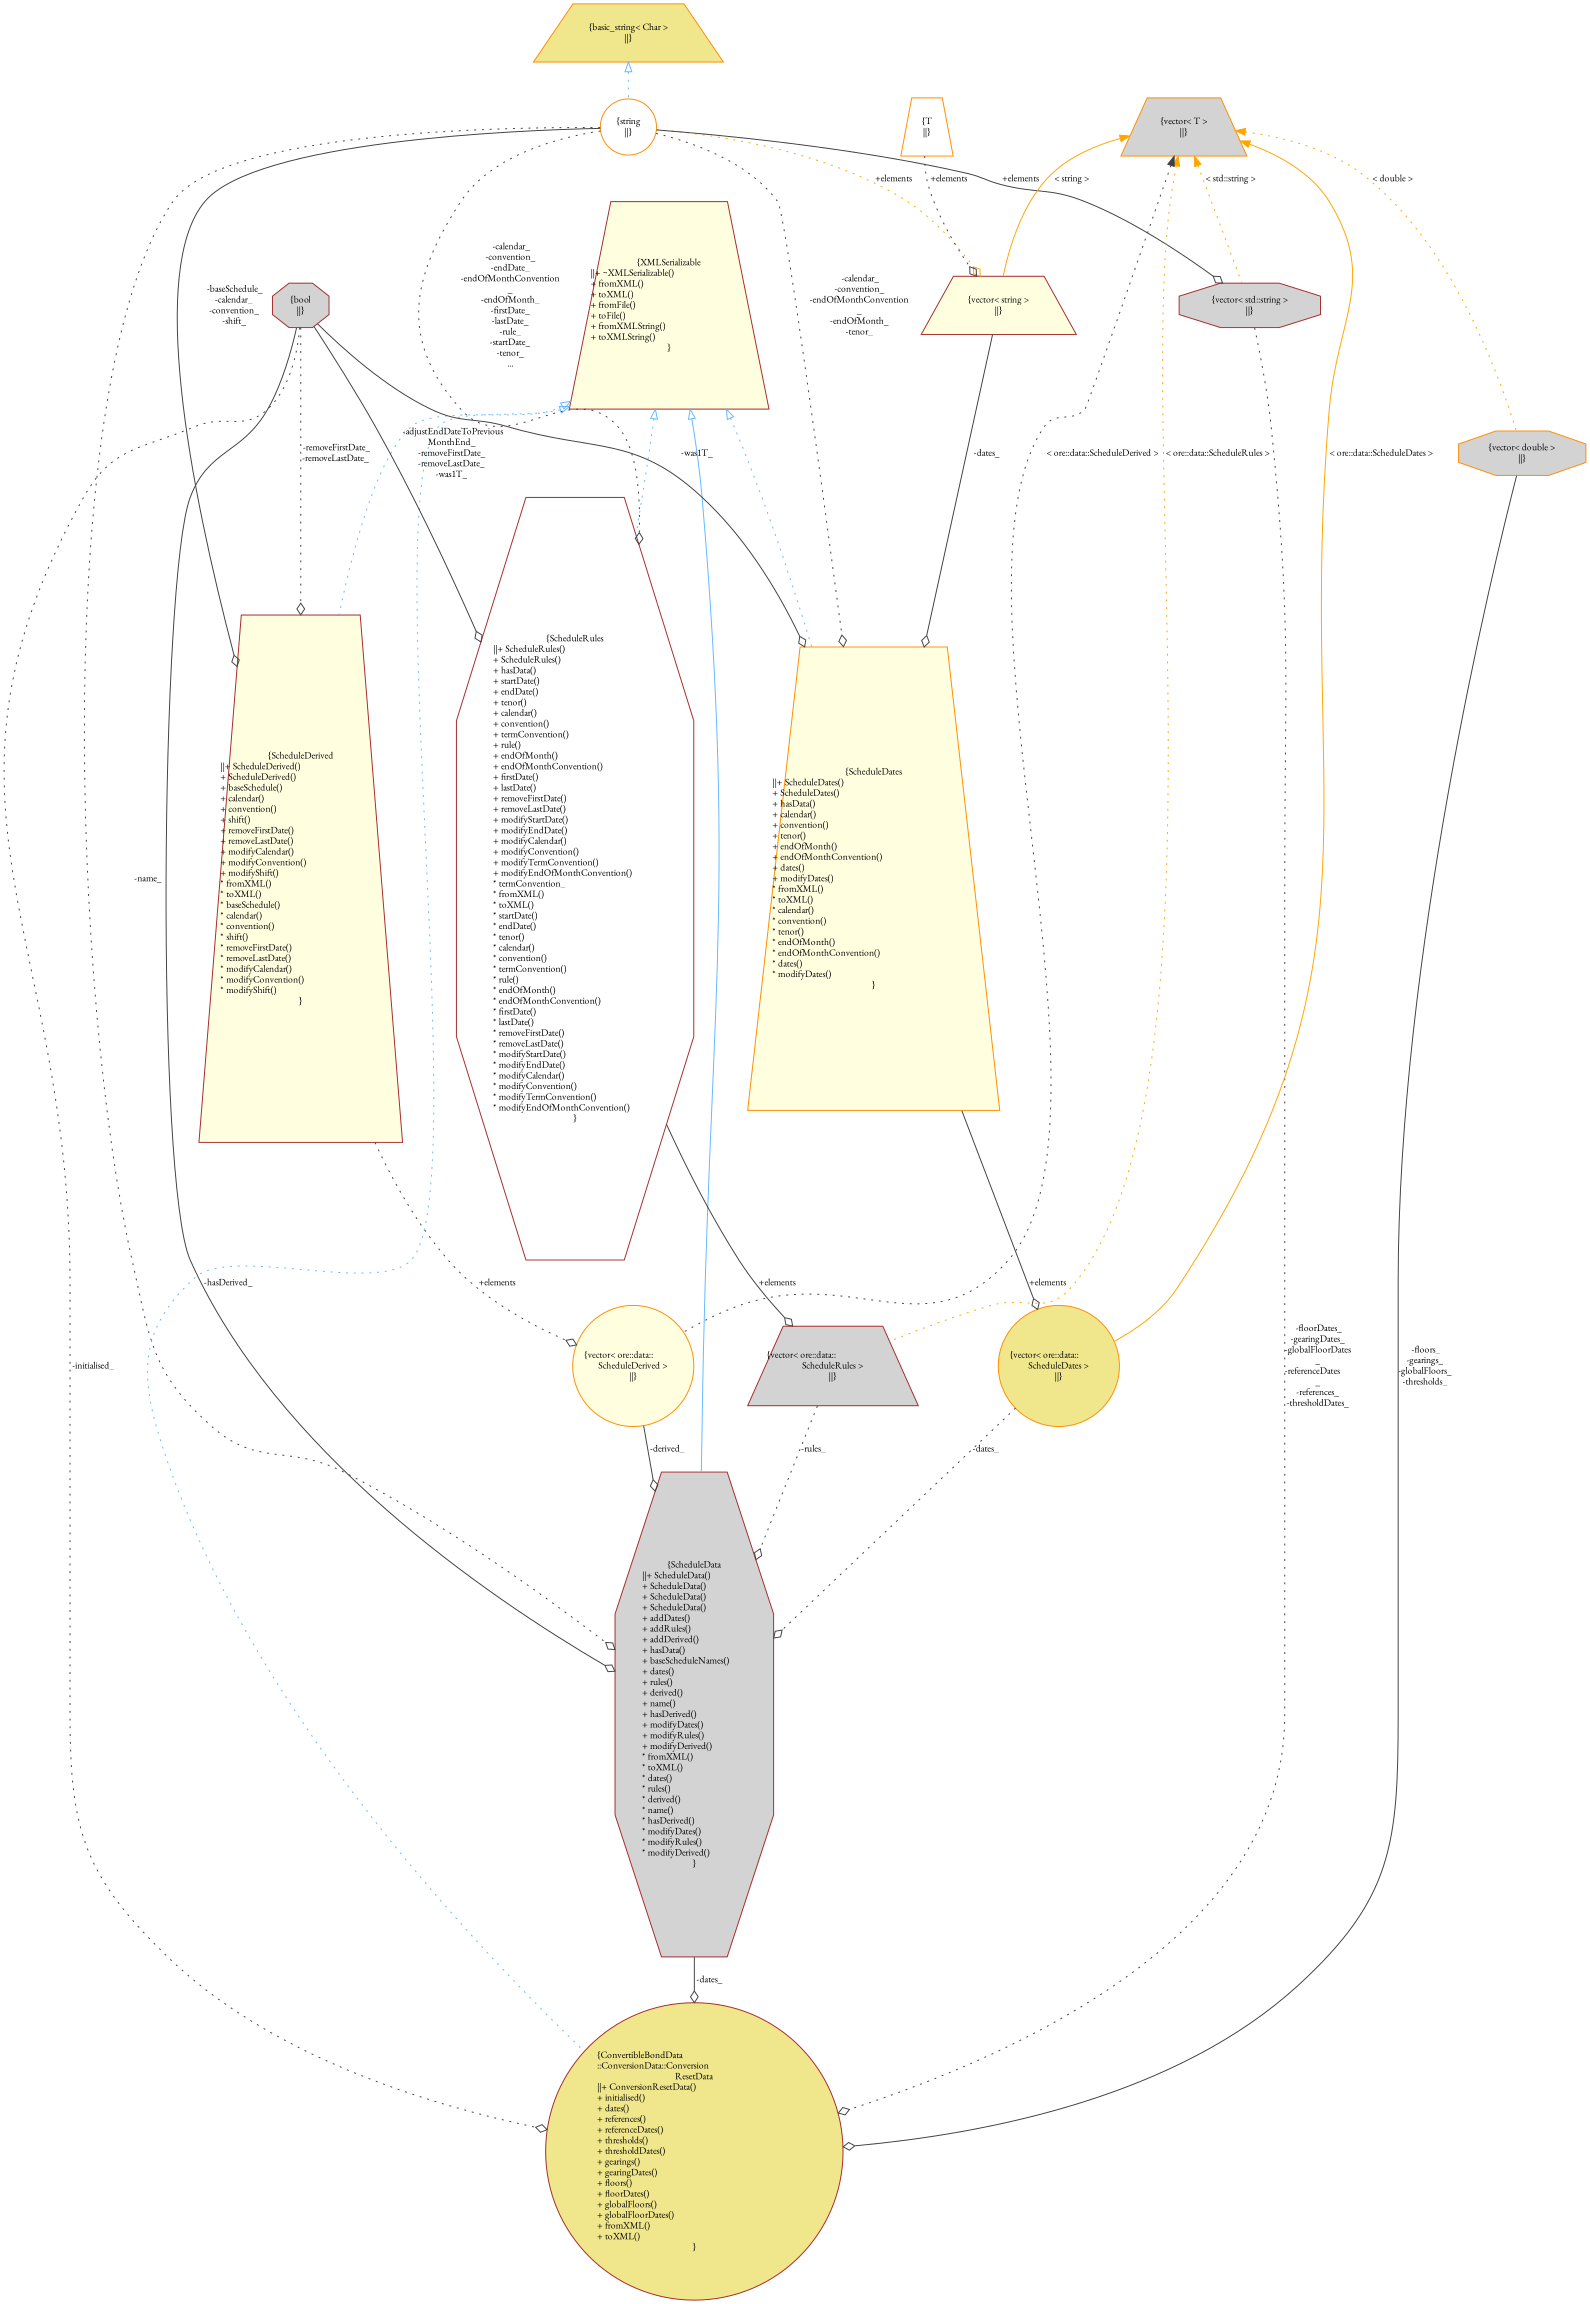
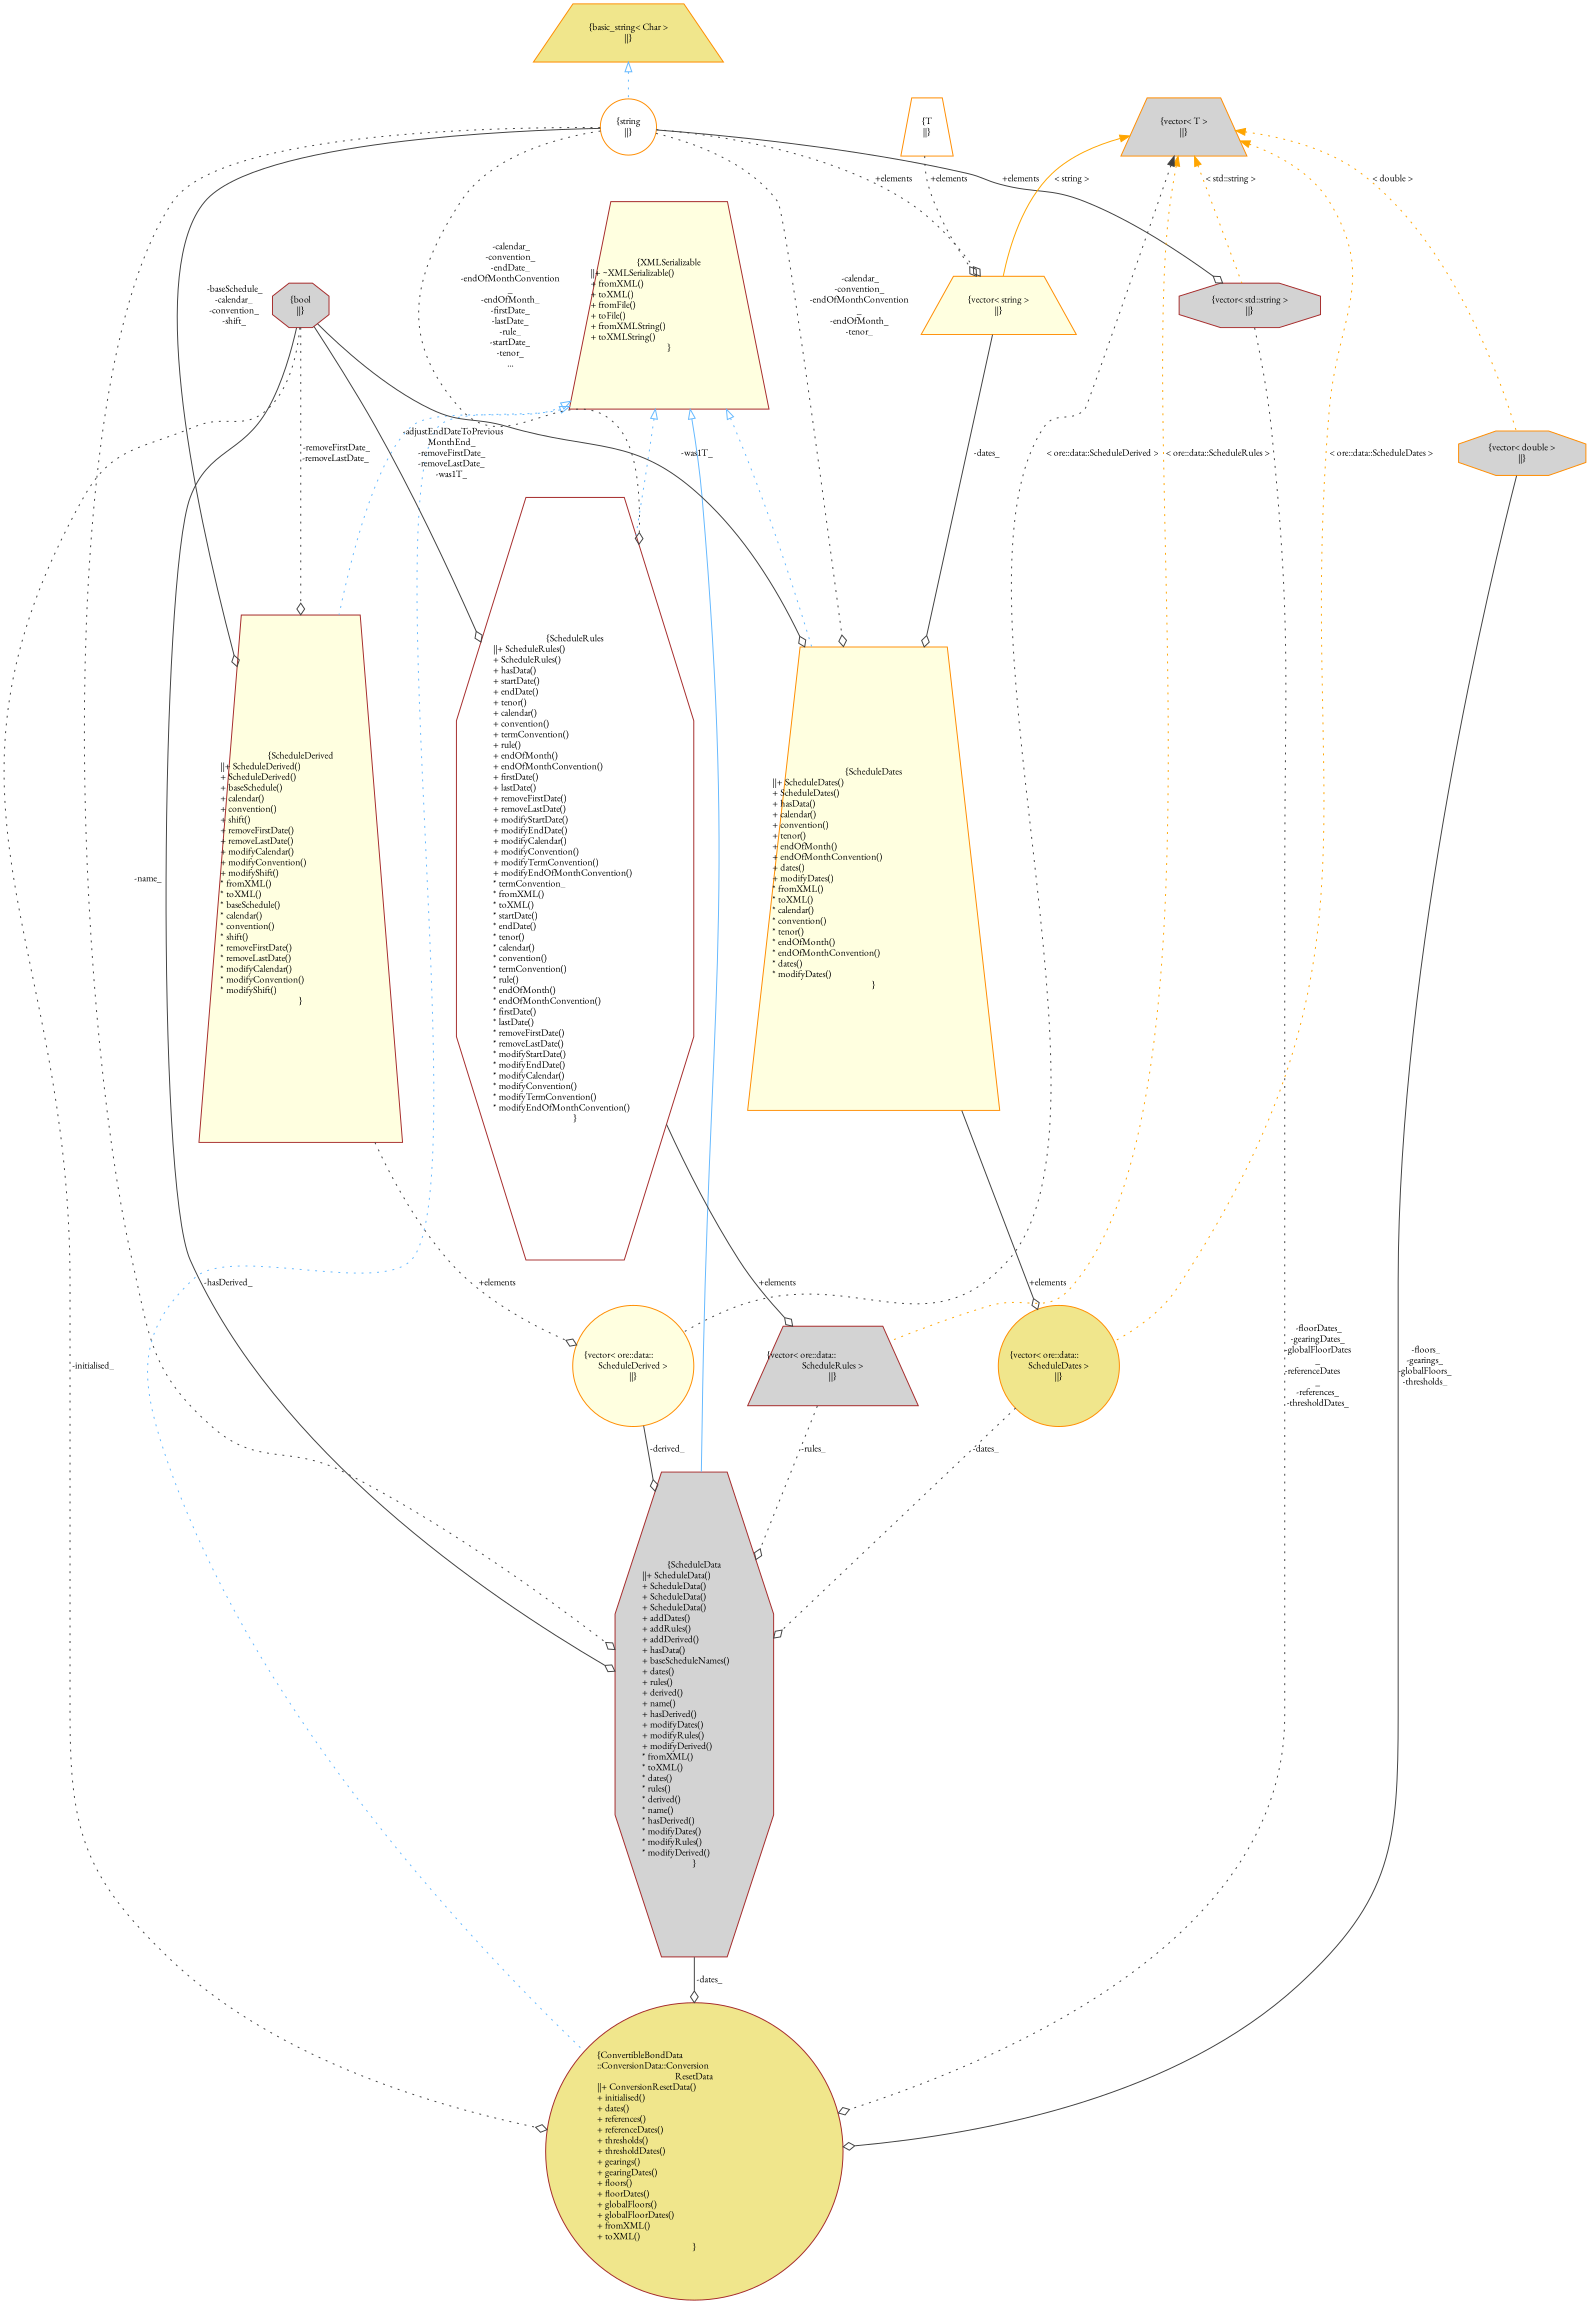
(831, 165) -> (831, 165)
(999, 305) -> (999, 305)
(1323, 748) -> (1323, 748)
